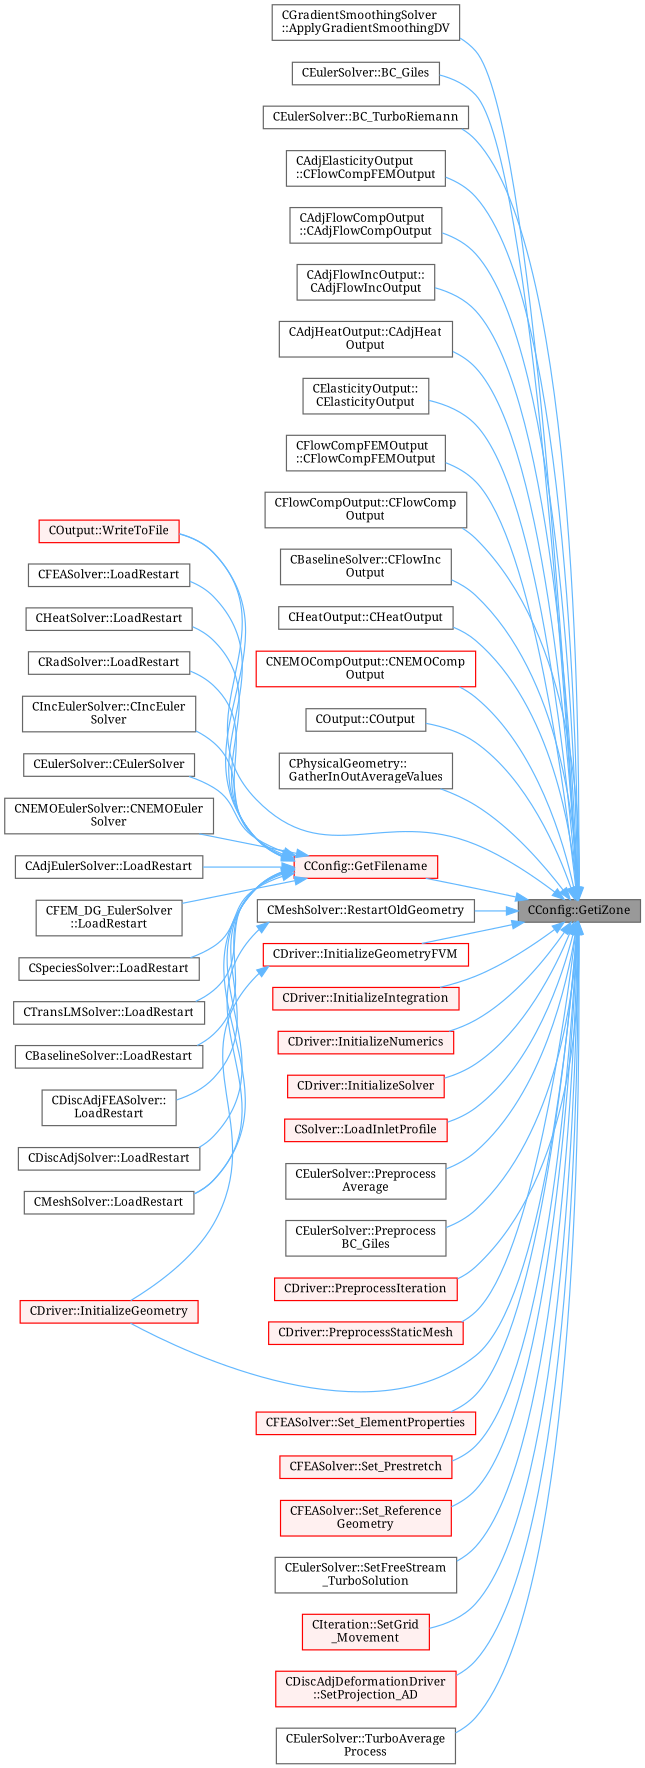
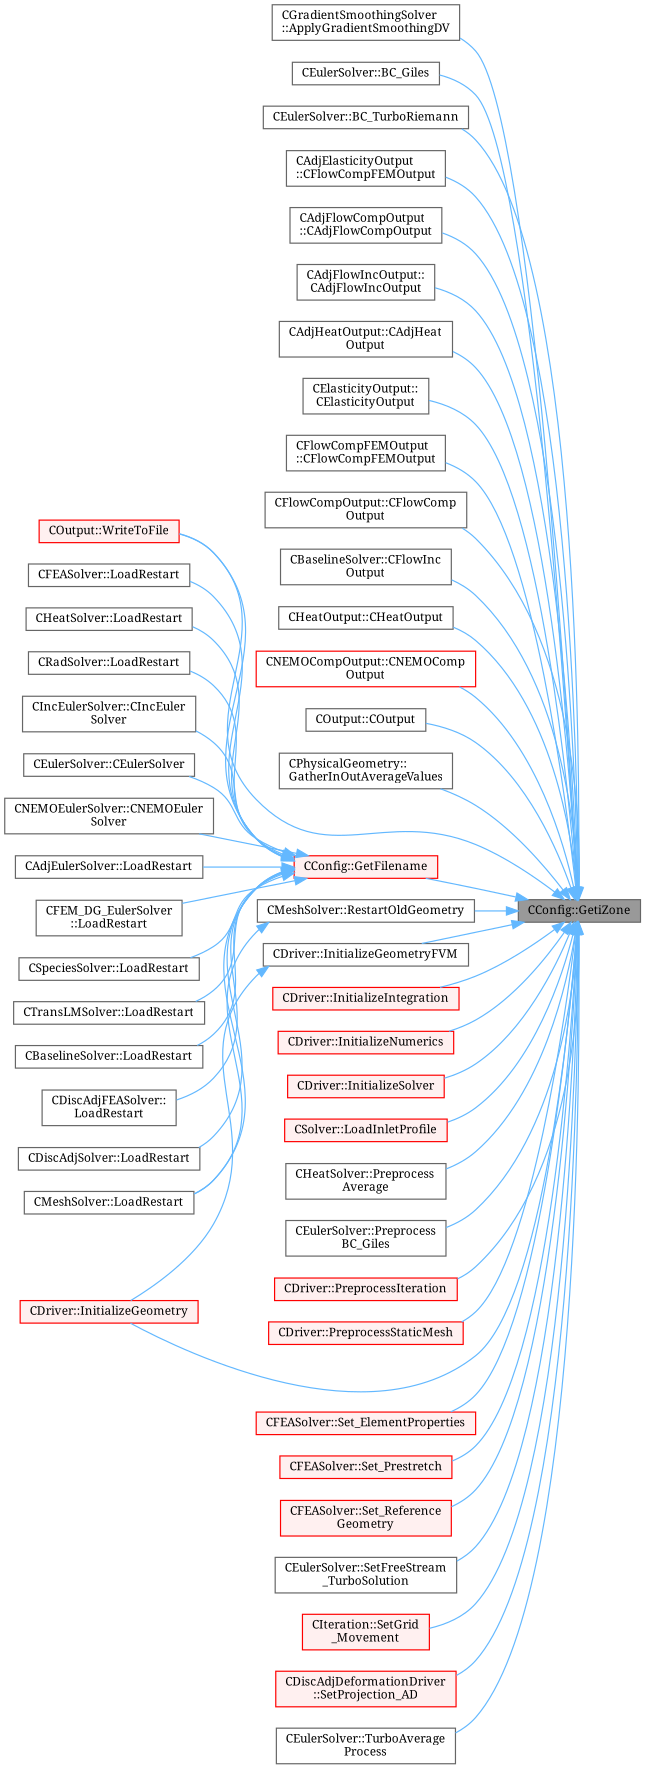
(366, 955) -> (366, 955)
(366, 1181) -> (366, 1181)
